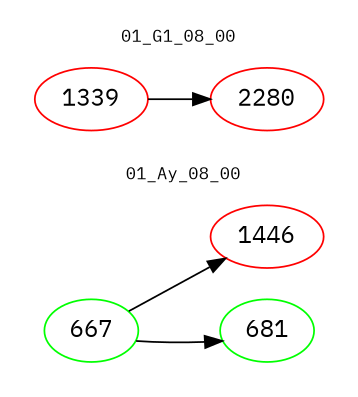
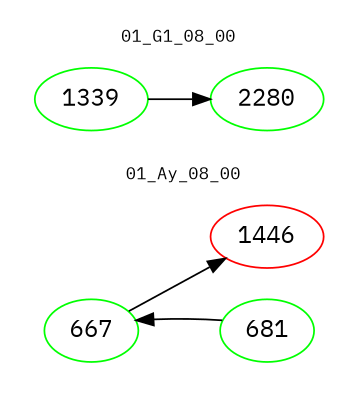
(91, 99) -> (91, 99)
(267, 99) -> (267, 99)
(170, 342) -> (188, 319)
